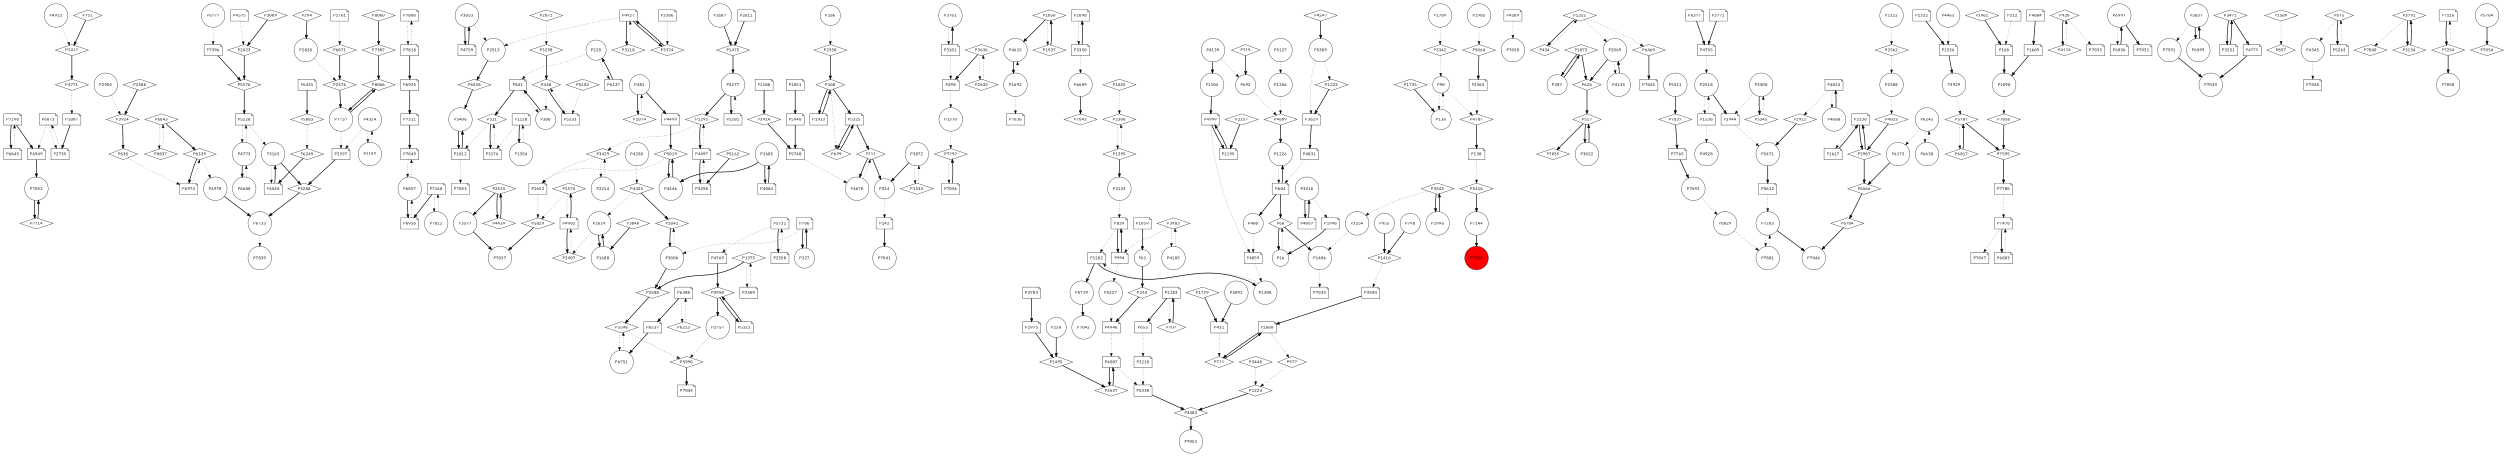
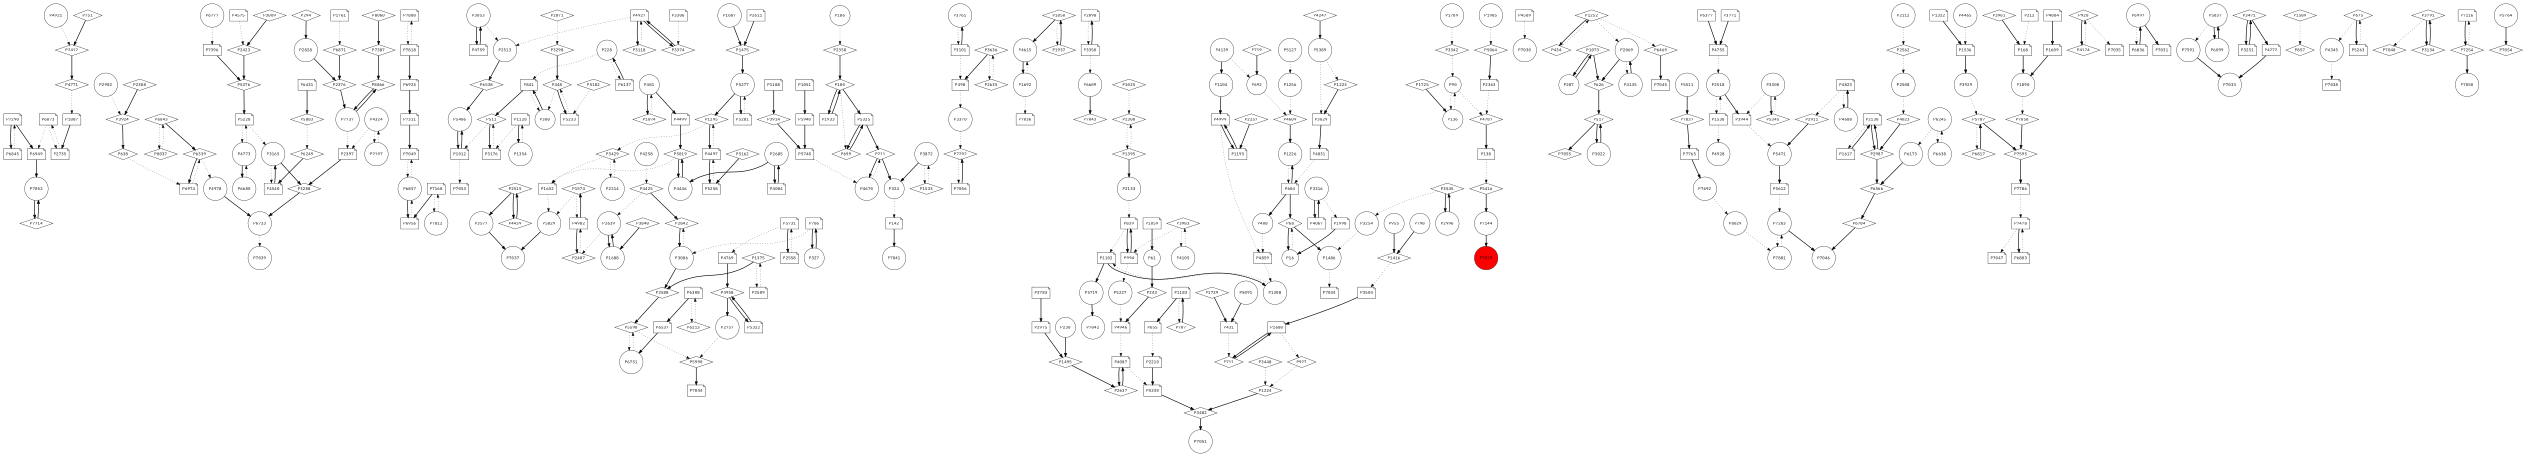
(324, 68) -> (324, 68)
(538, 223) -> (549, 223)
(1143, 375) -> (1153, 375)
